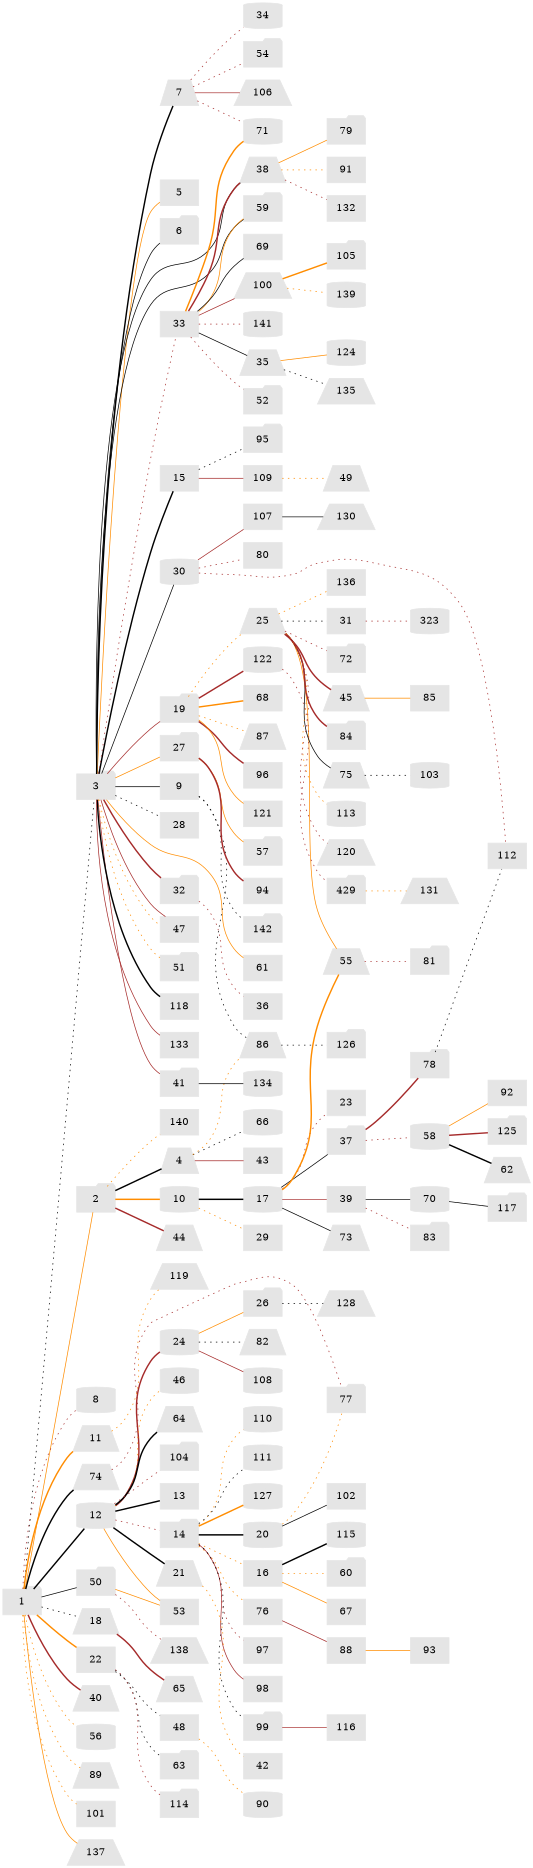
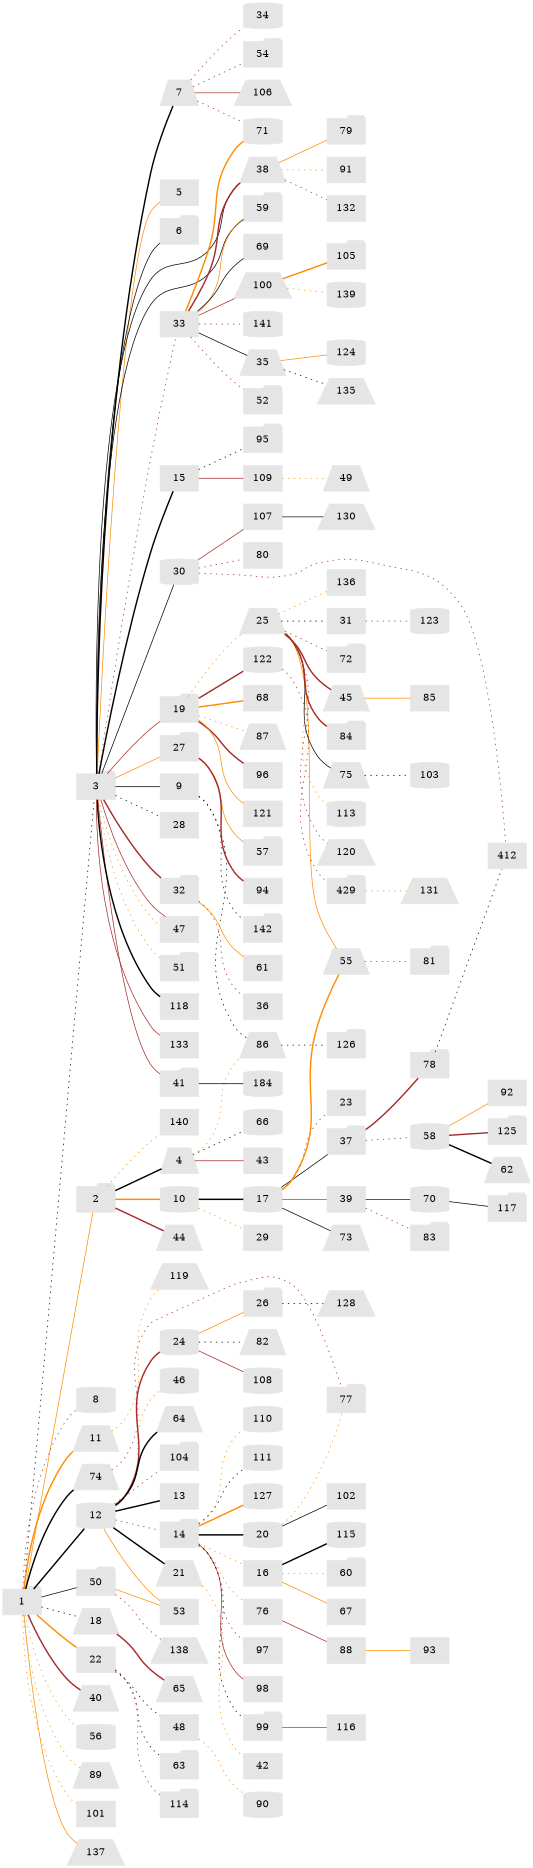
(430, 621) -> (430, 621)
(507, 856) -> (507, 856)
(196, 862) -> (224, 936)
(263, 1084) -> (263, 1084)
